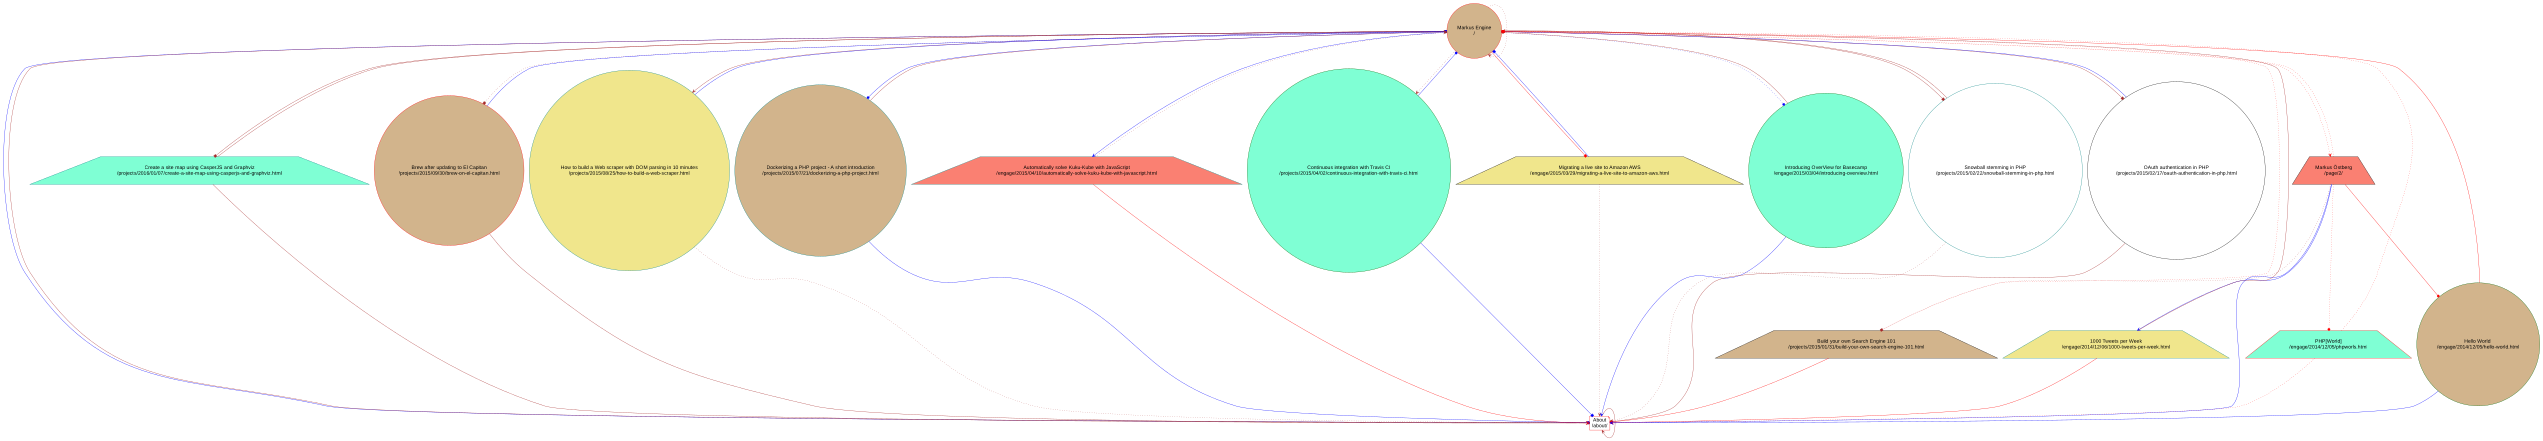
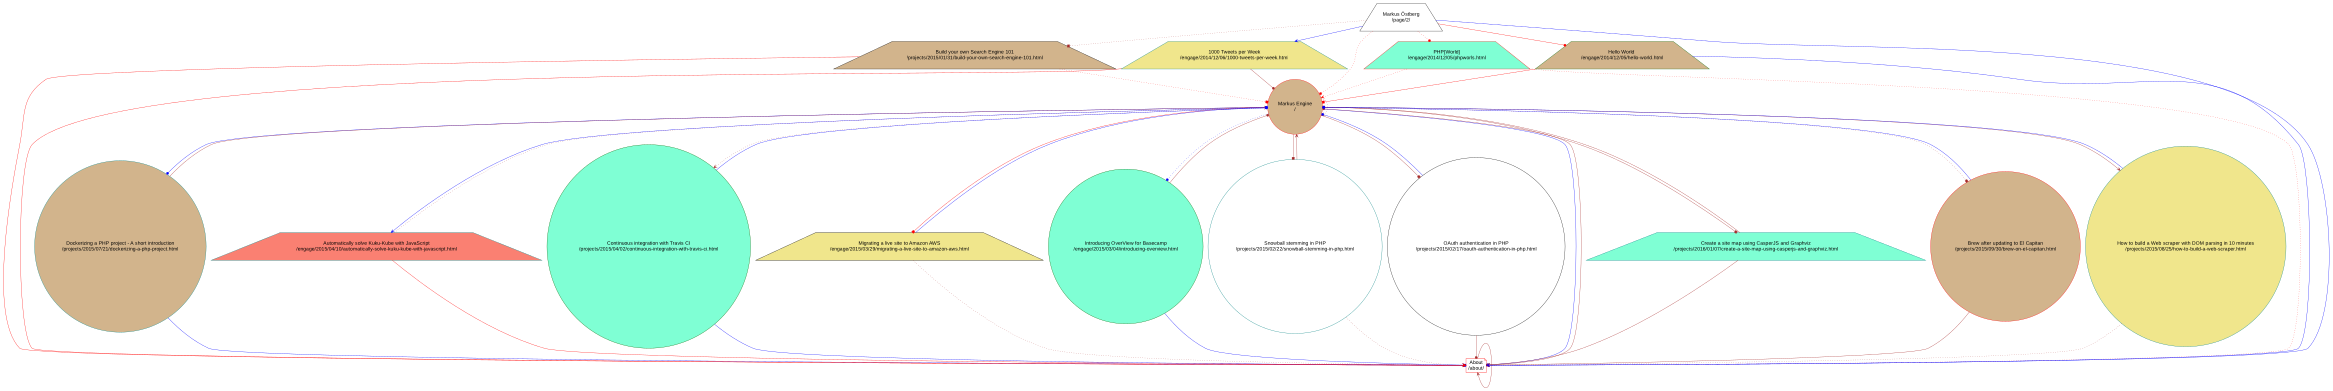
(1943, 43) -> none
(2334, 171) -> (1401, 17)
(2478, 344) -> (1622, 55)
